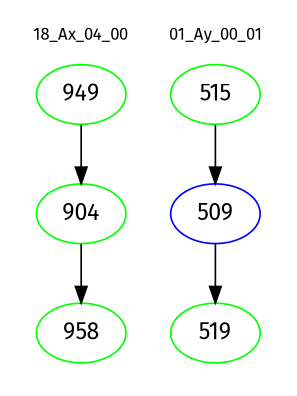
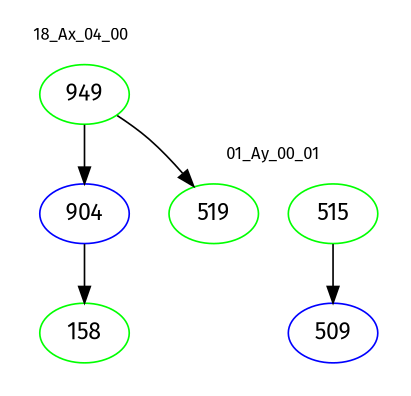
(81, 214) -> (85, 214)
(215, 265) -> (166, 156)
(81, 333) -> (85, 333)
